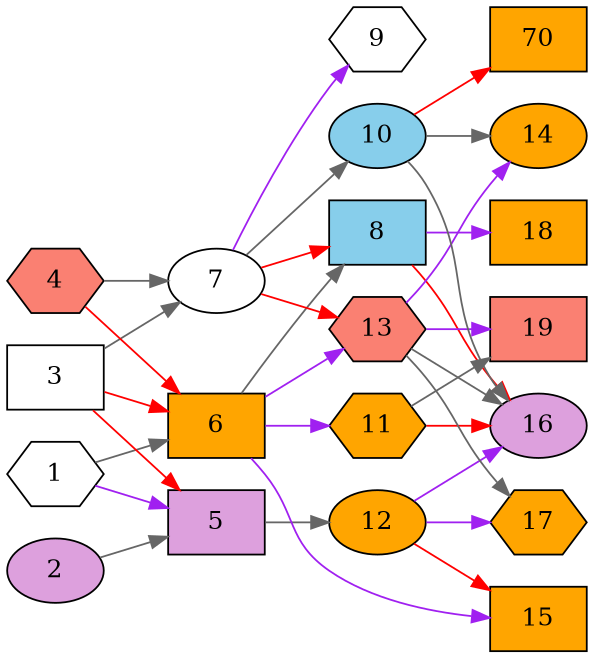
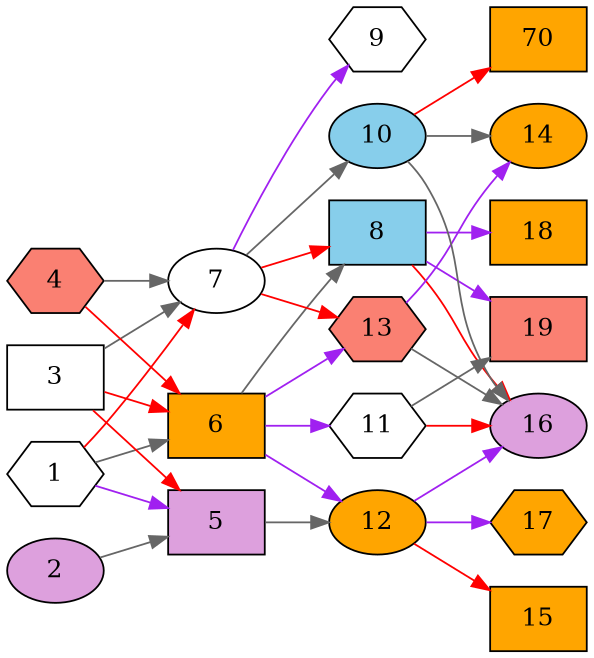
(445, 329) -> (446, 273)
none -> (135, 388)
(451, 414) -> none
(377, 426) -> (377, 426)
(334, 574) -> (296, 473)
